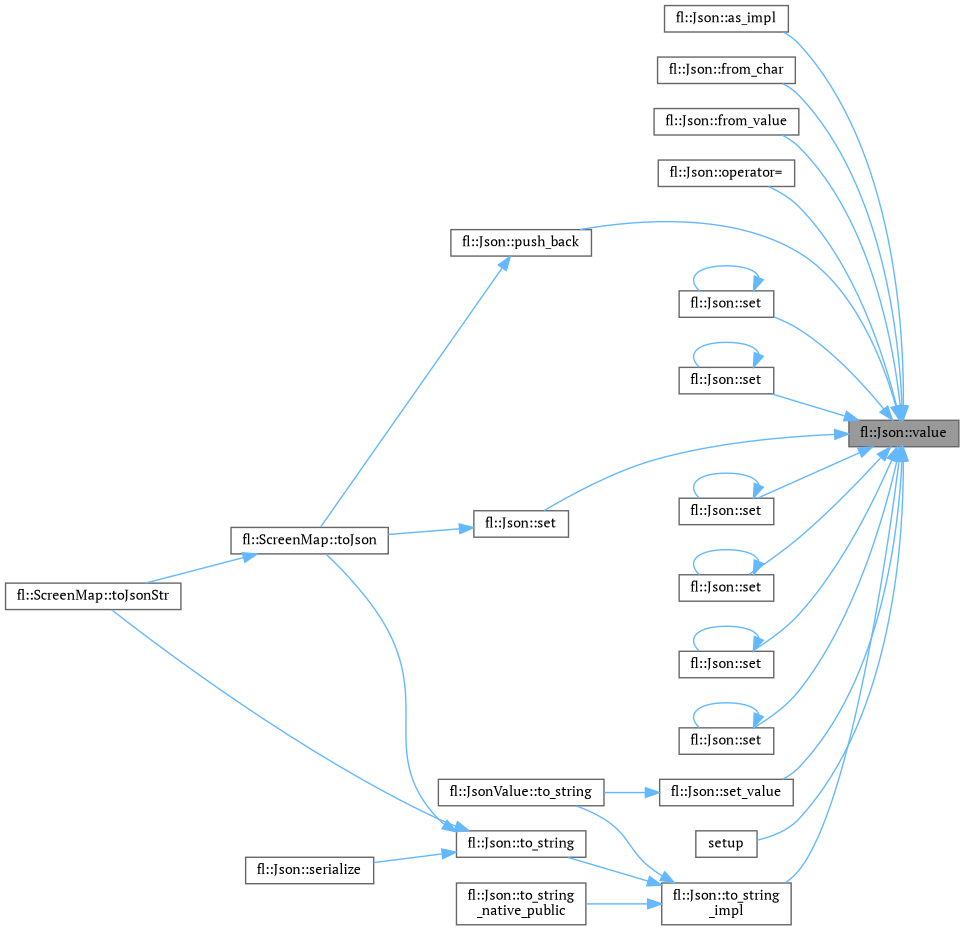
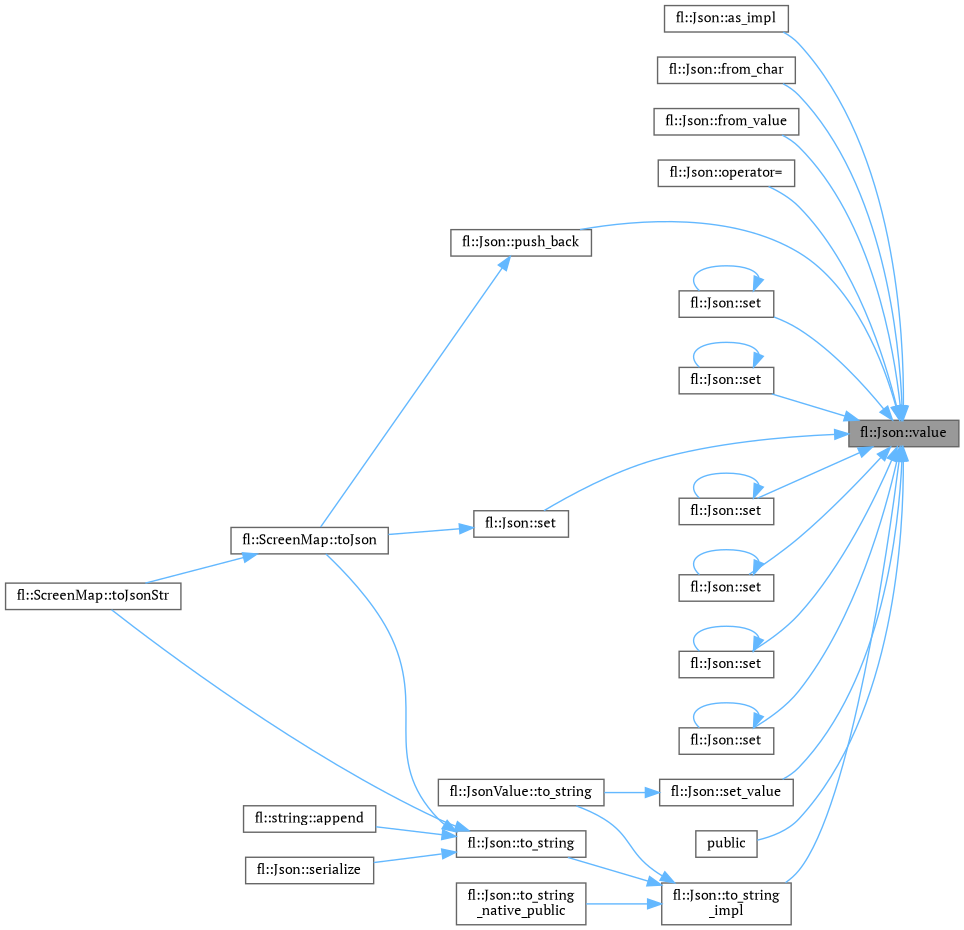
none -> (310, 819)
(726, 844) -> (726, 844)
